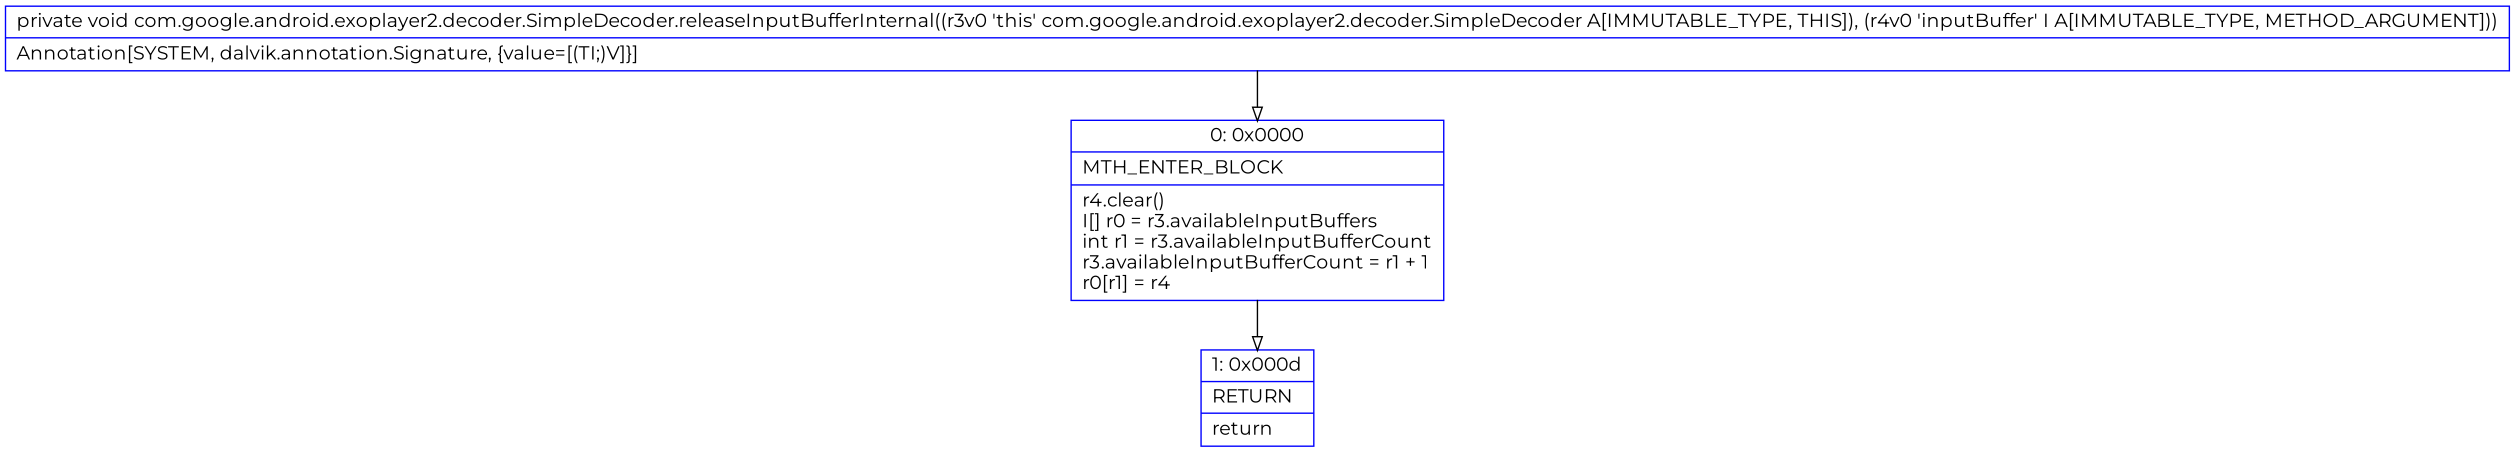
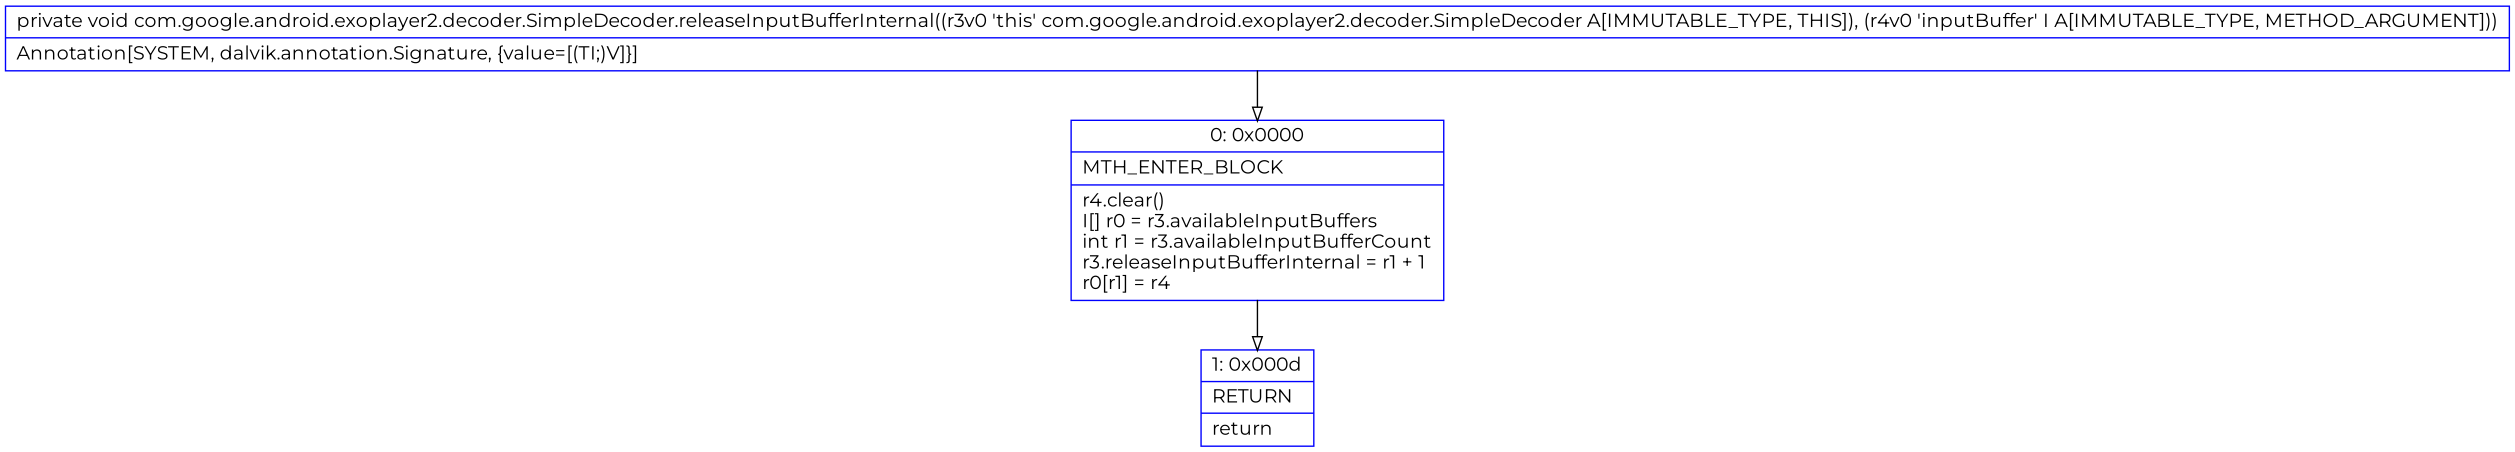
(1256, 263) -> (1254, 263)
